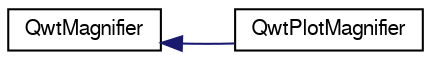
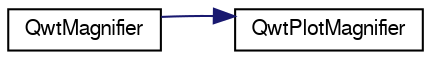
(208, 44) -> (188, 16)
